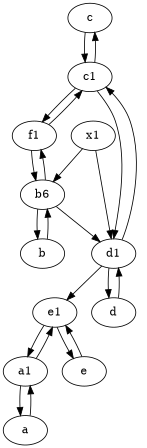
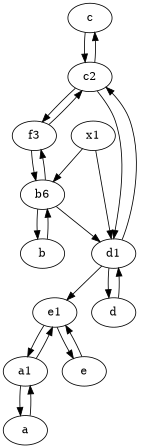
(90, 77) -> (90, 77)
(34, 136) -> (34, 136)
